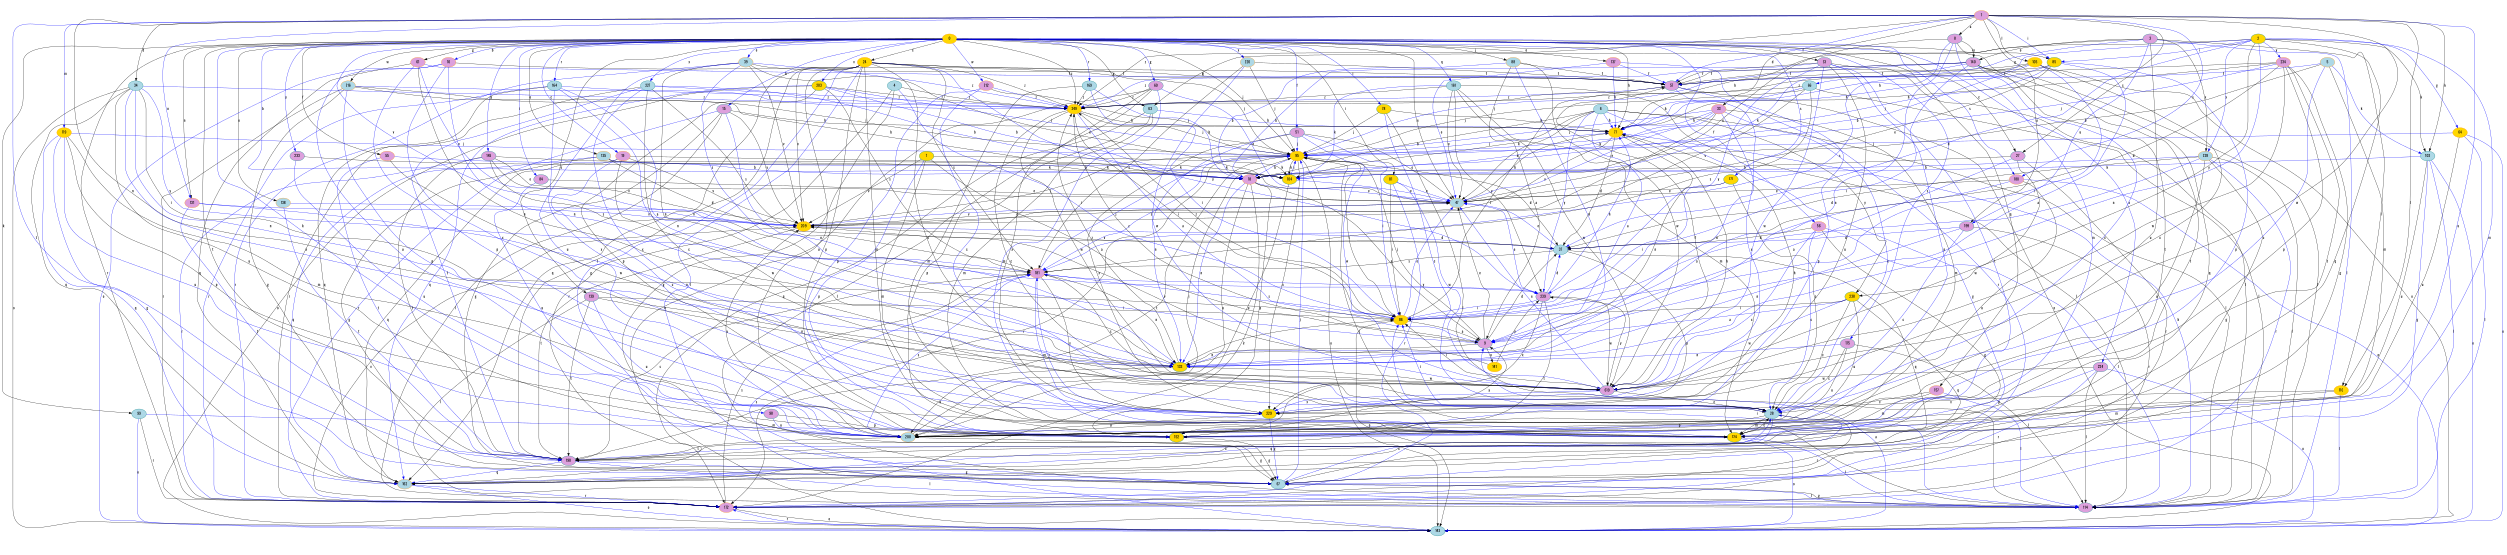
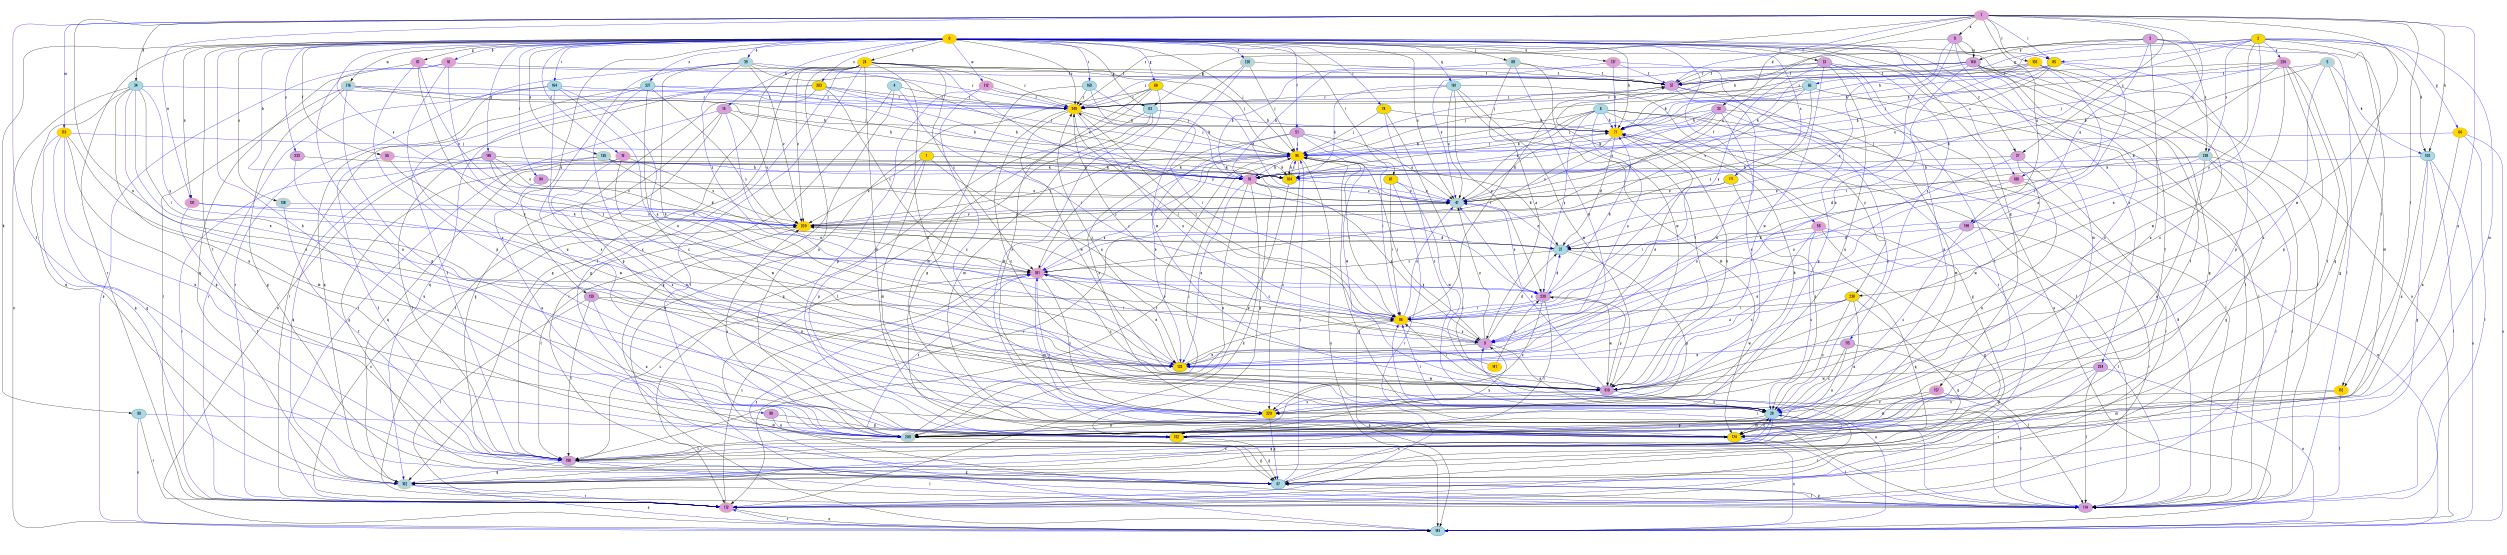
(1156, 86) -> (1156, 86)
(1719, 109) -> (1719, 109)
(1490, 355) -> (1626, 403)
(1039, 371) -> none
(839, 384) -> none
(1996, 403) -> (1996, 403)
